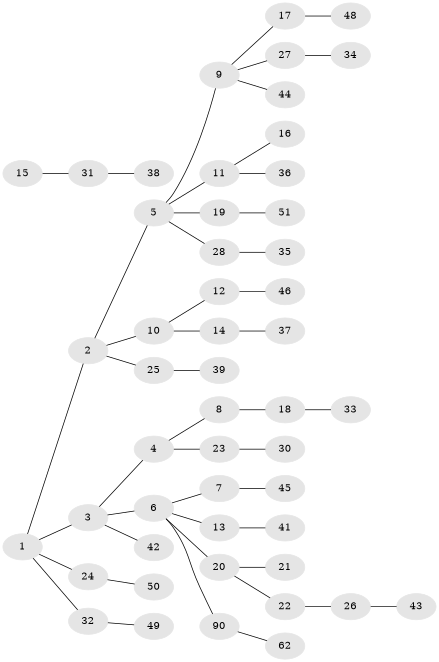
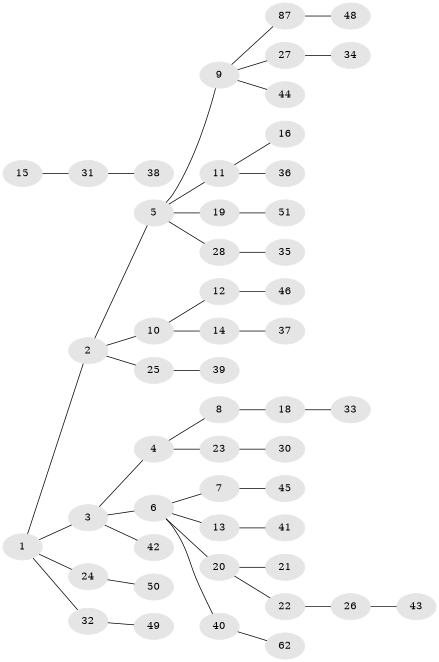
(285, 16) -> (285, 16)
(219, 626) -> (219, 626)
